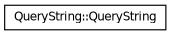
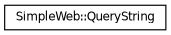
(85, 18) -> (85, 18)
